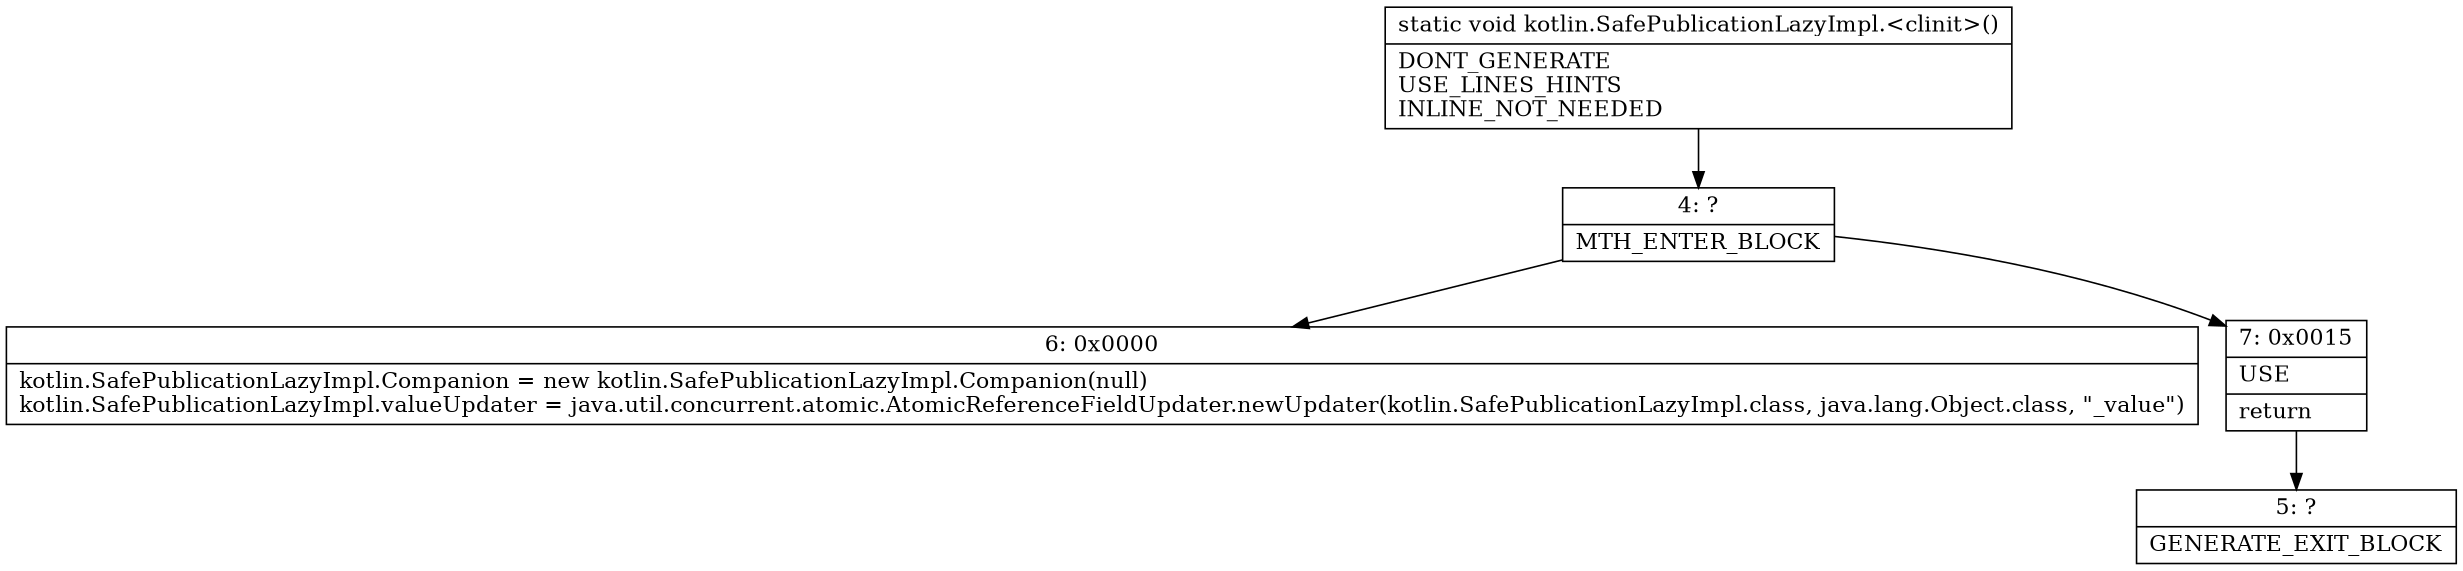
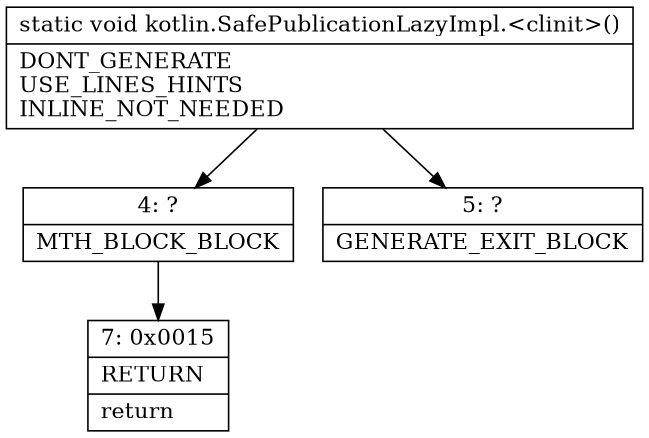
(1699, 242) -> (158, 242)
(2265, 375) -> (153, 375)
(1102, 376) -> none
(2296, 452) -> (408, 153)
